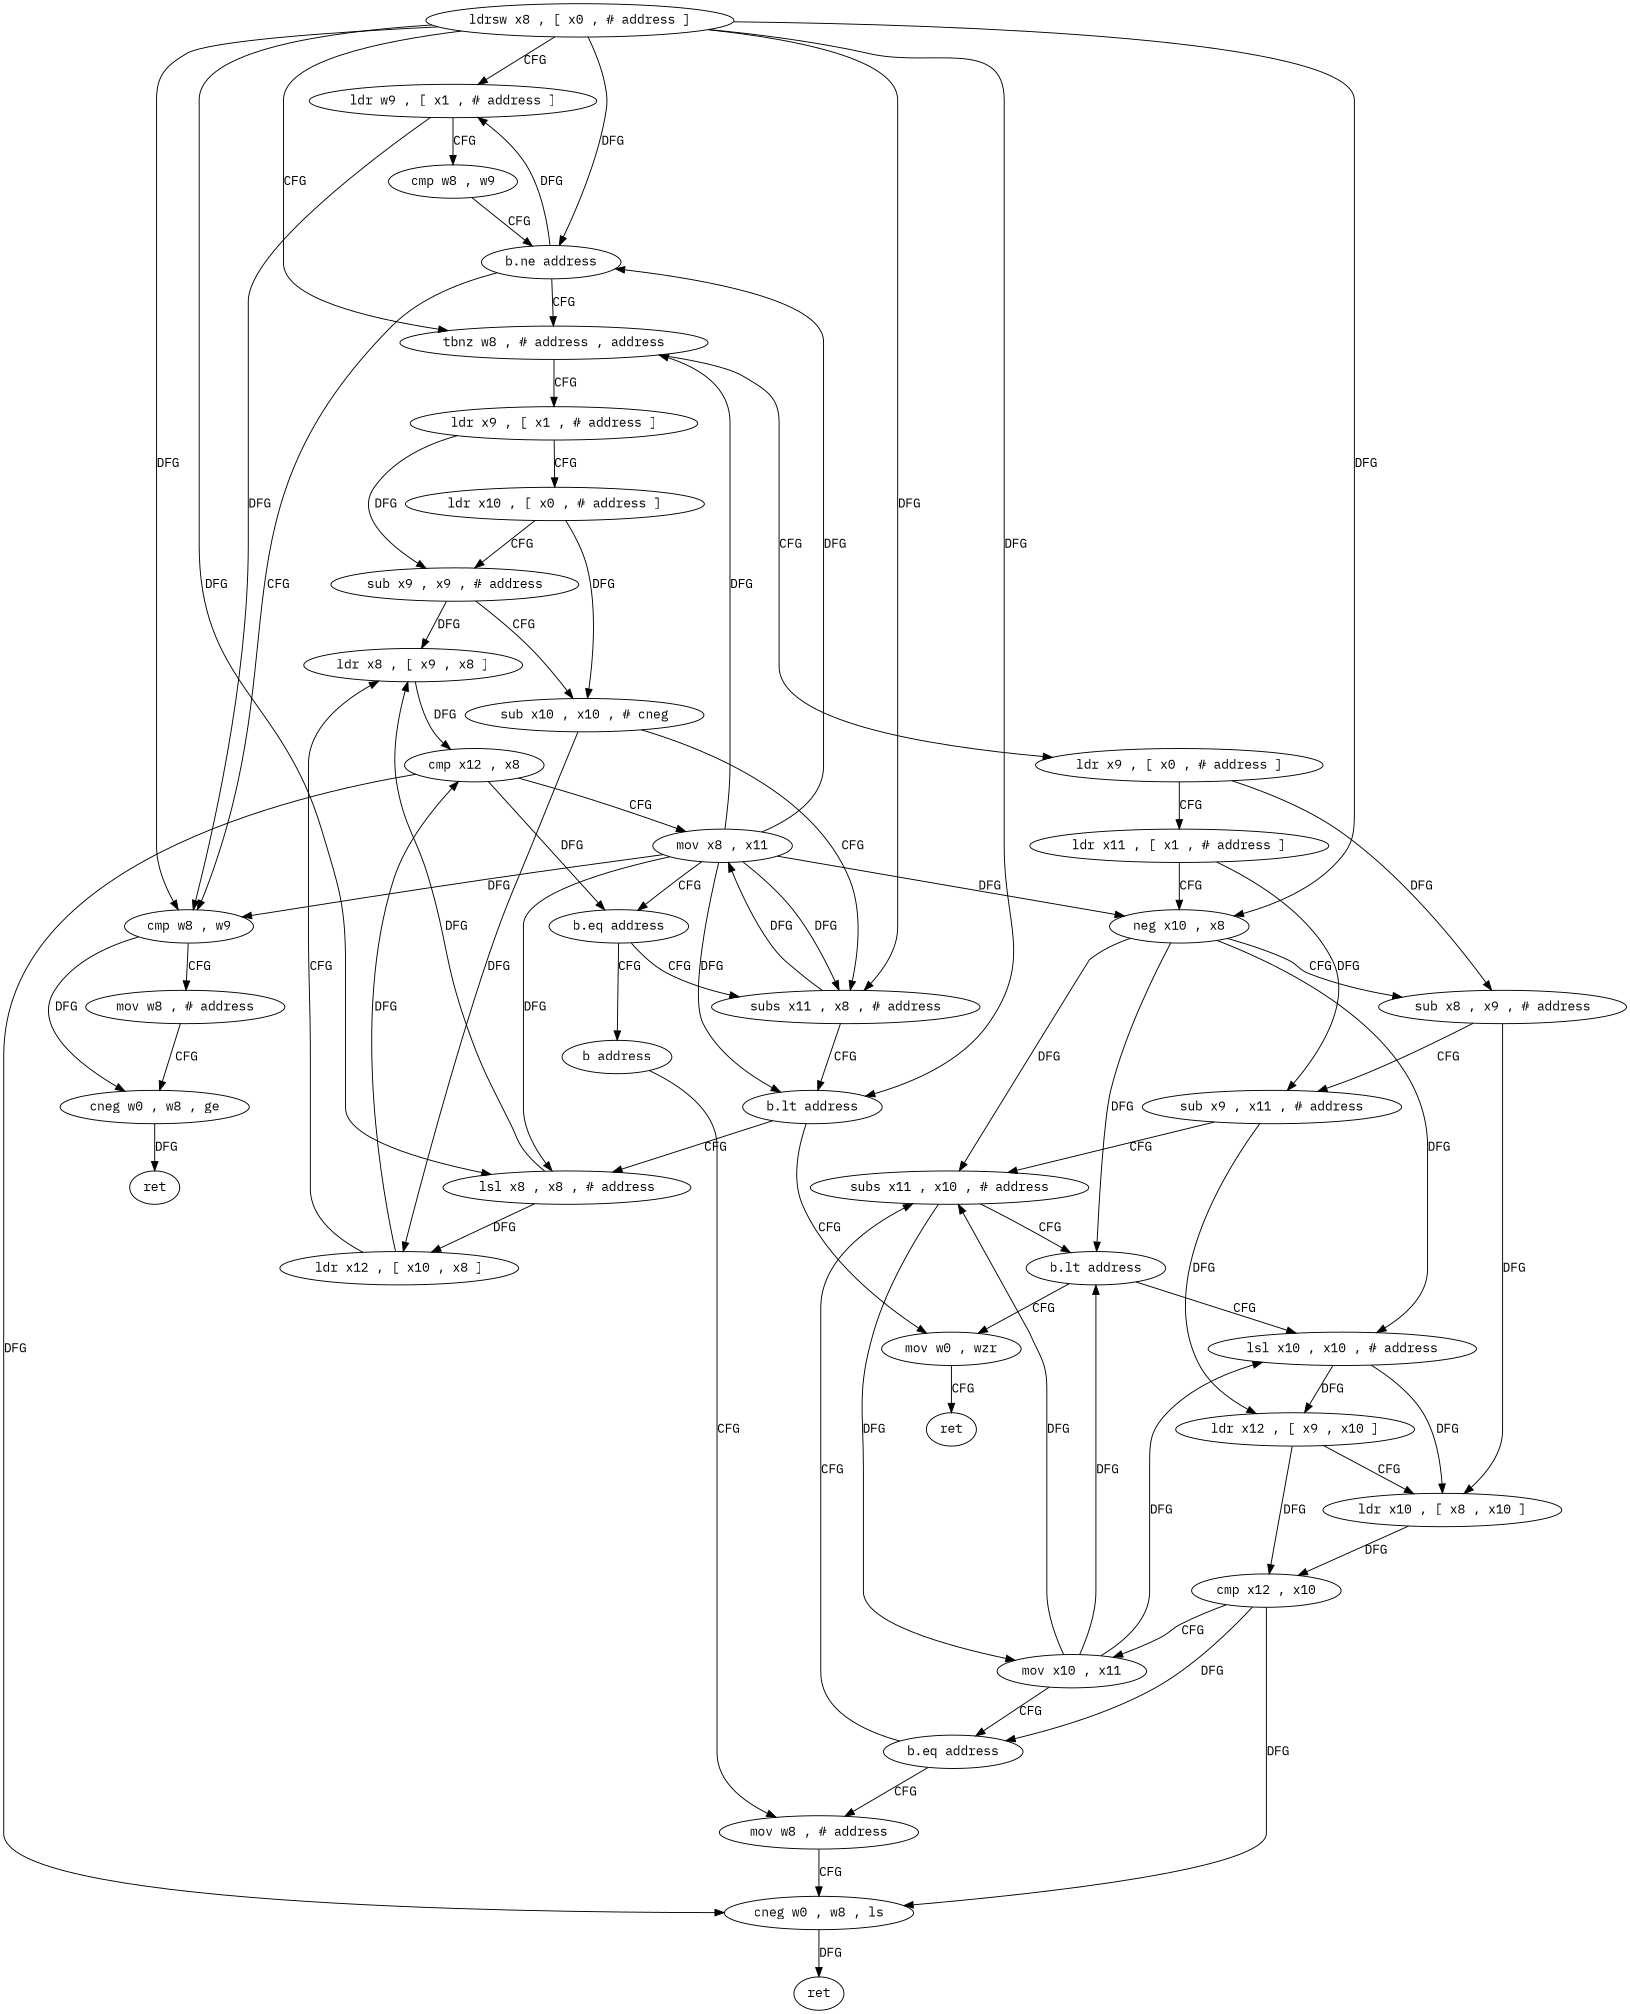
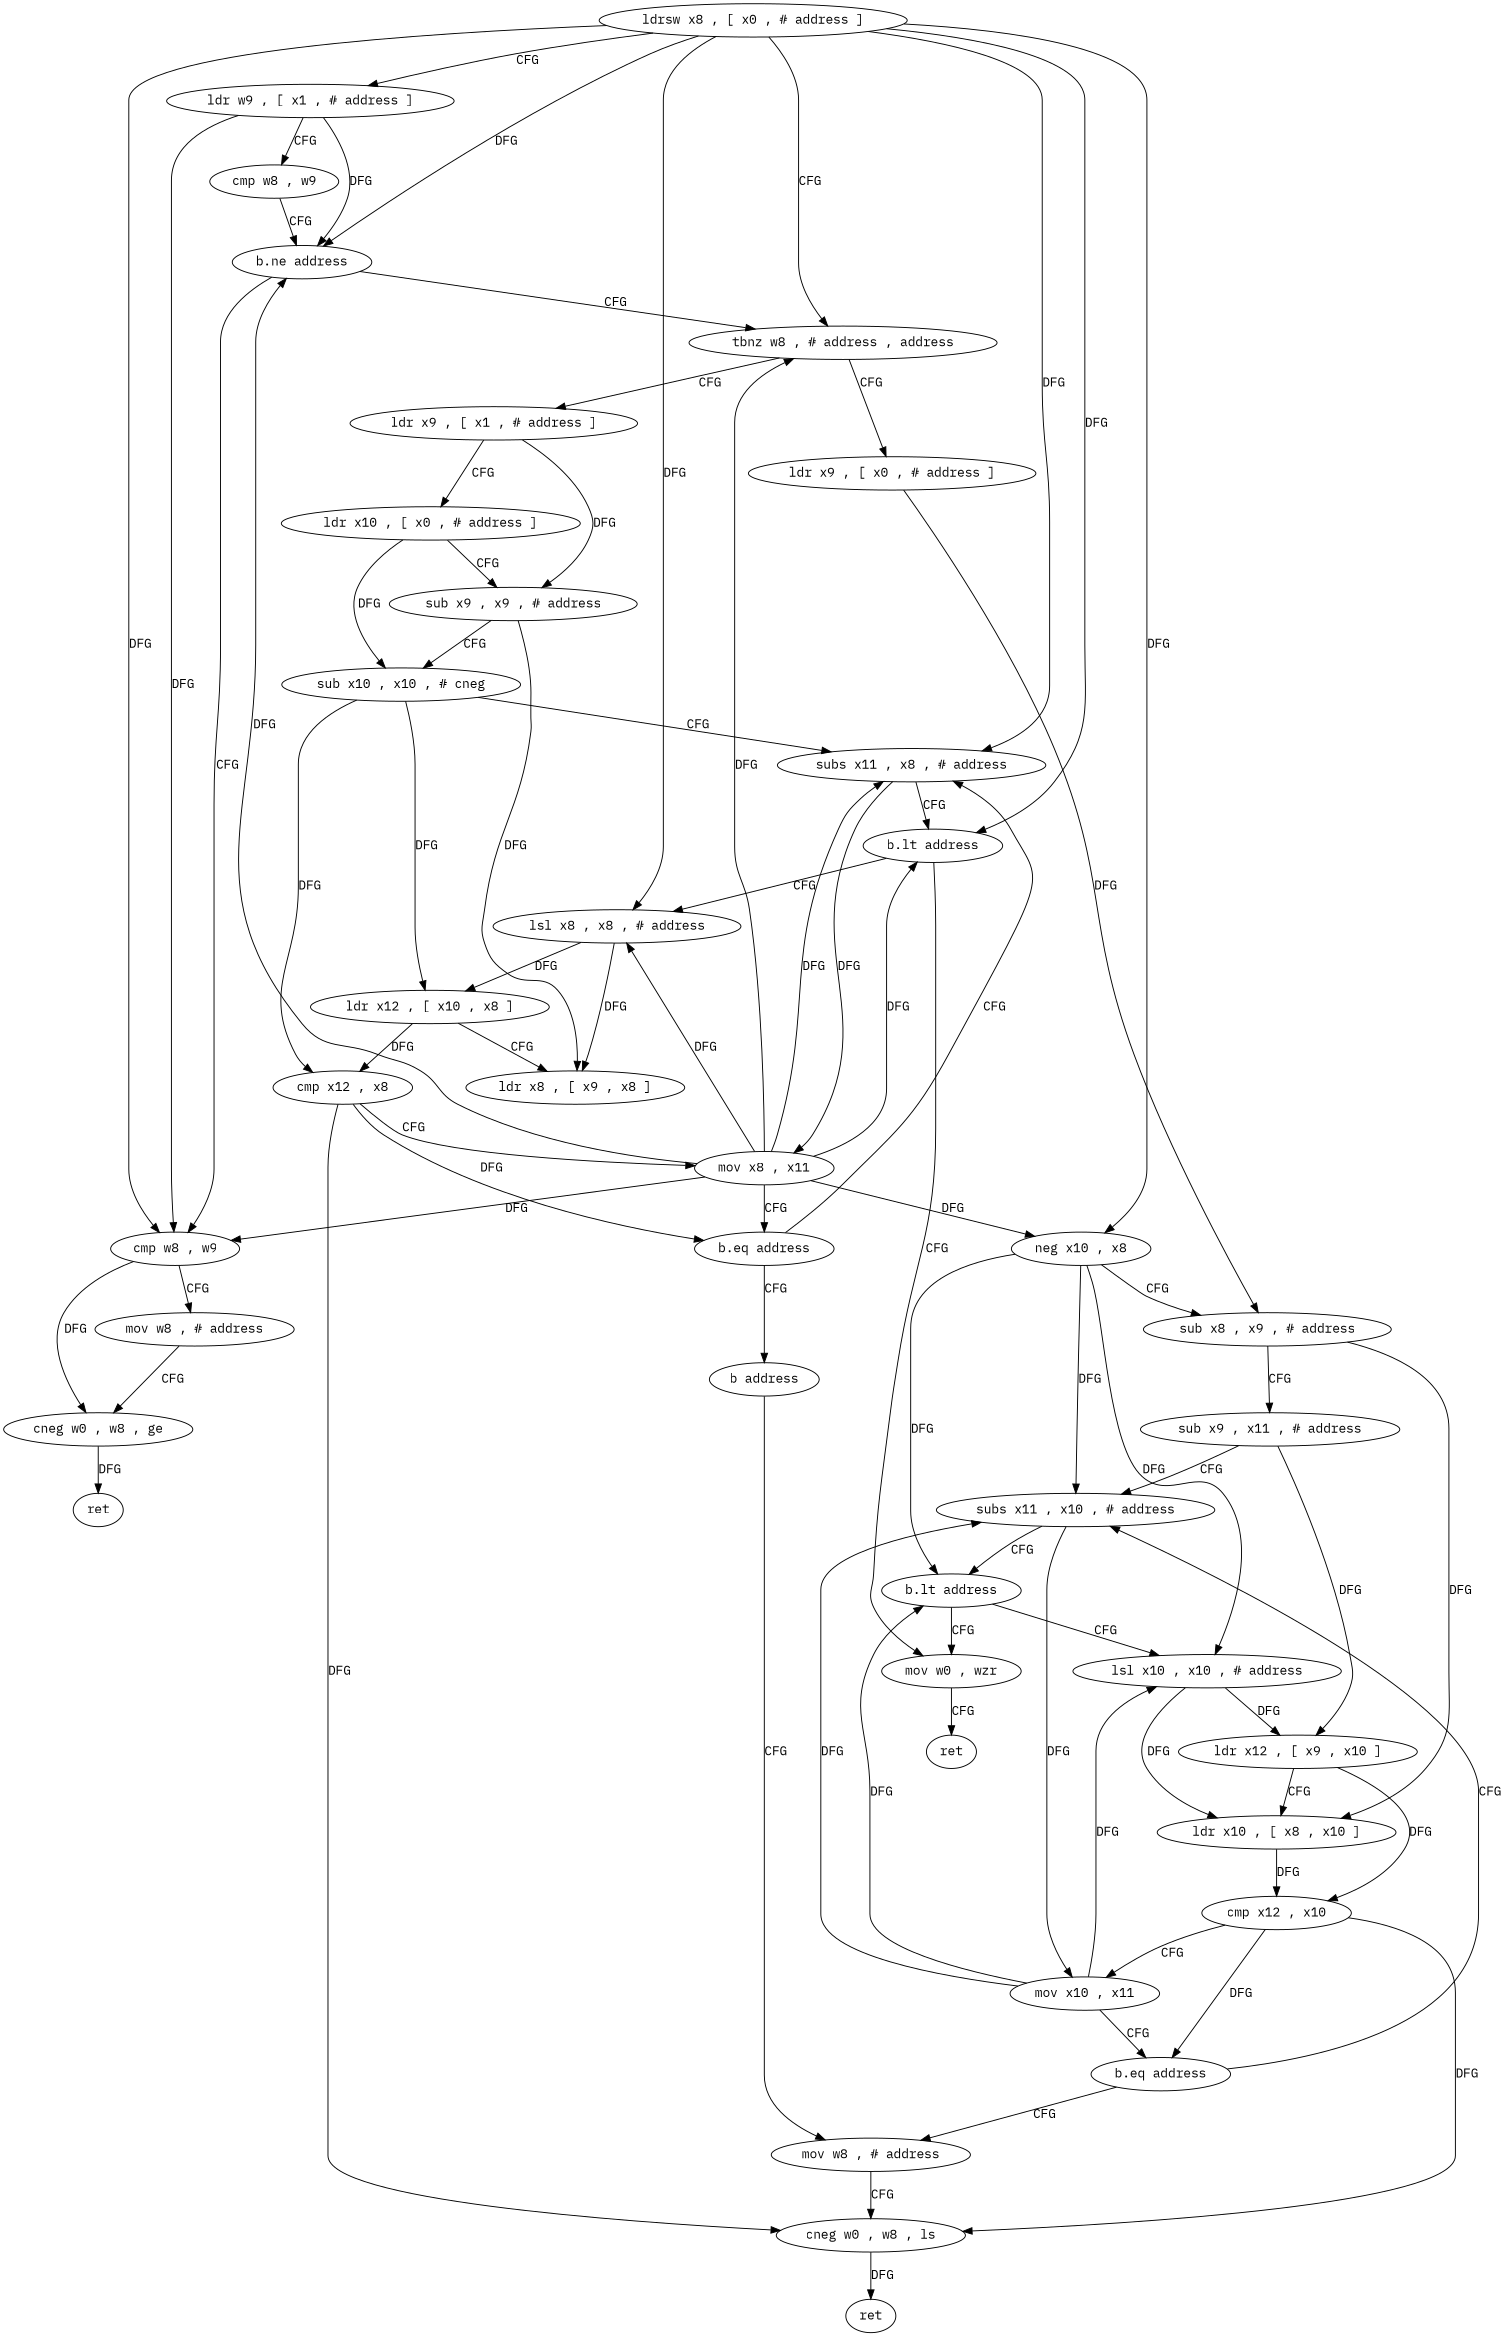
(532, 176) -> (350, 178)
(425, 715) -> (298, 873)
(1179, 846) -> none
